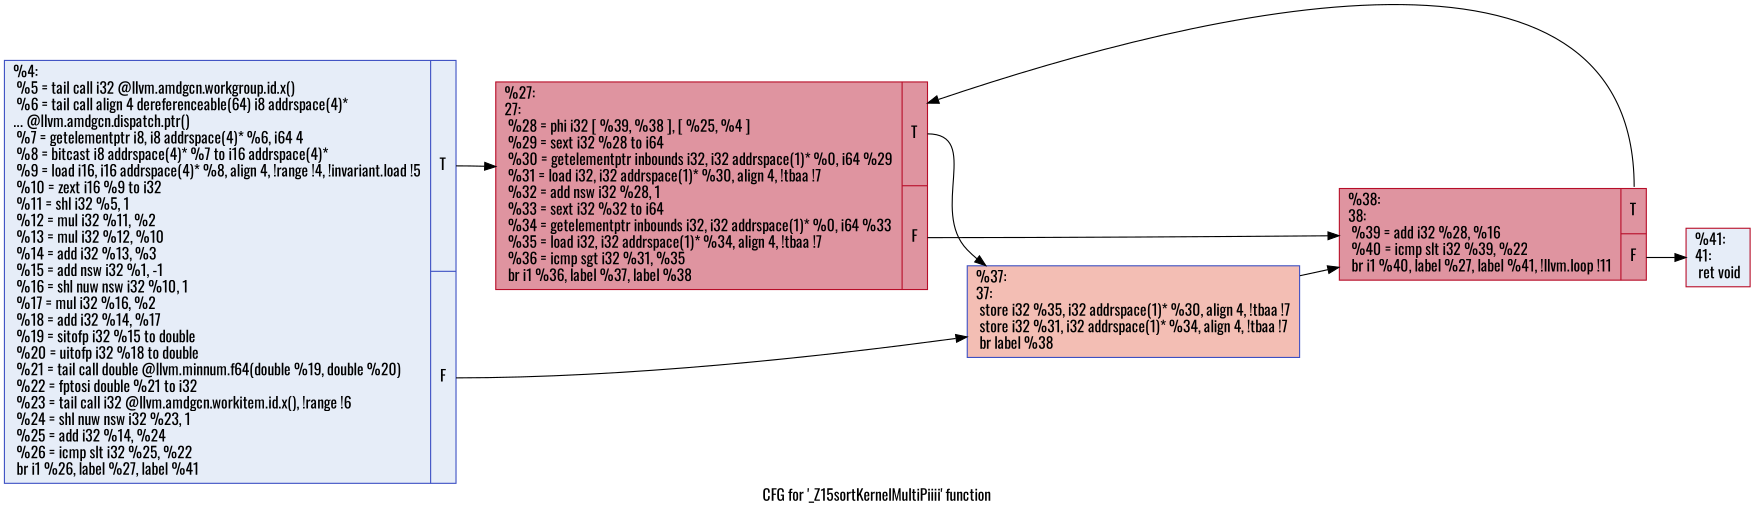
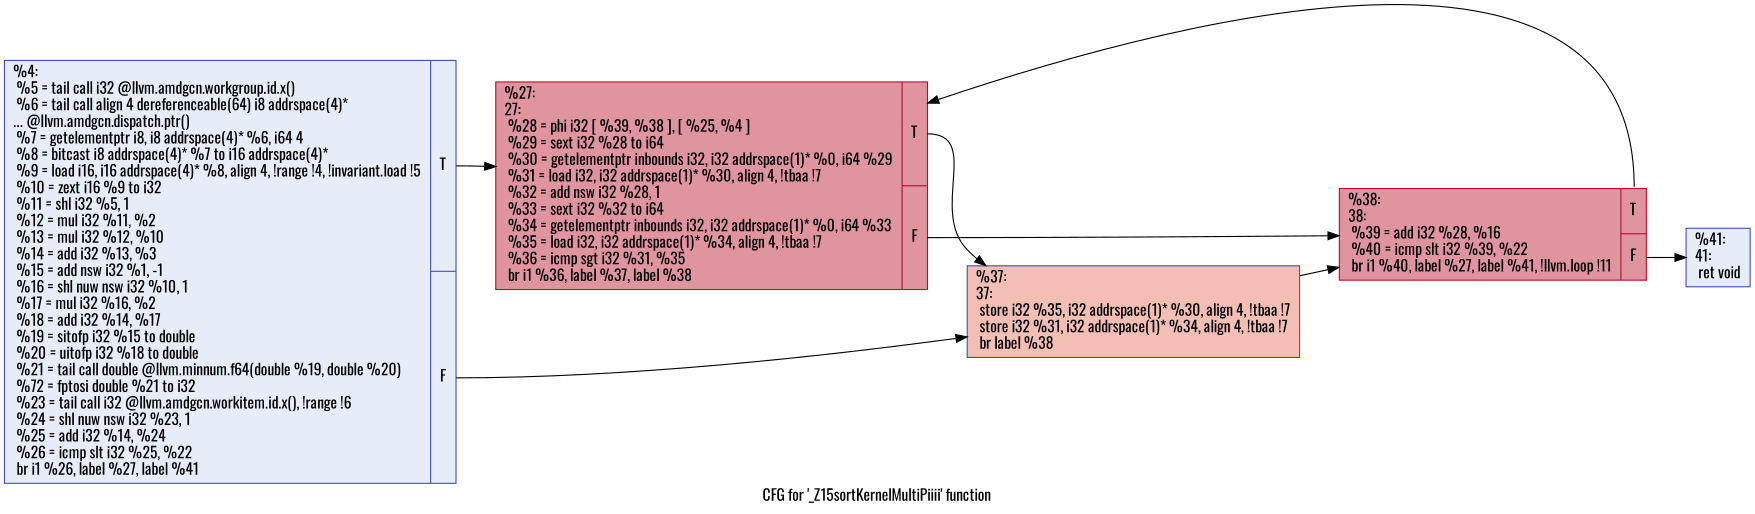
(1718, 258) -> (1718, 258)
(105, 387) -> (105, 387)
